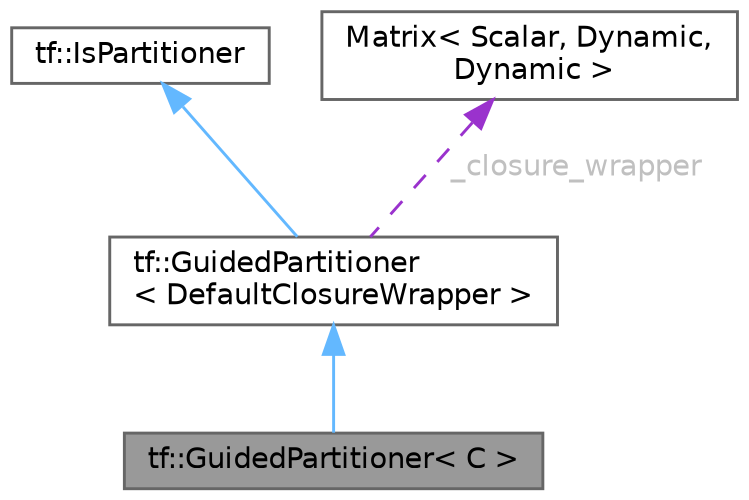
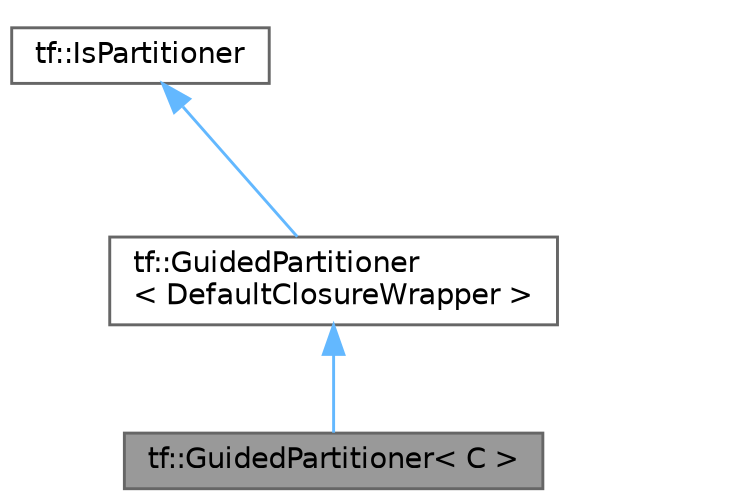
(530, 56) -> none
